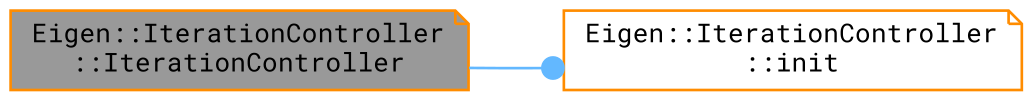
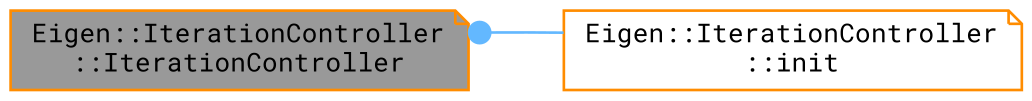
(506, 68) -> (527, 32)
